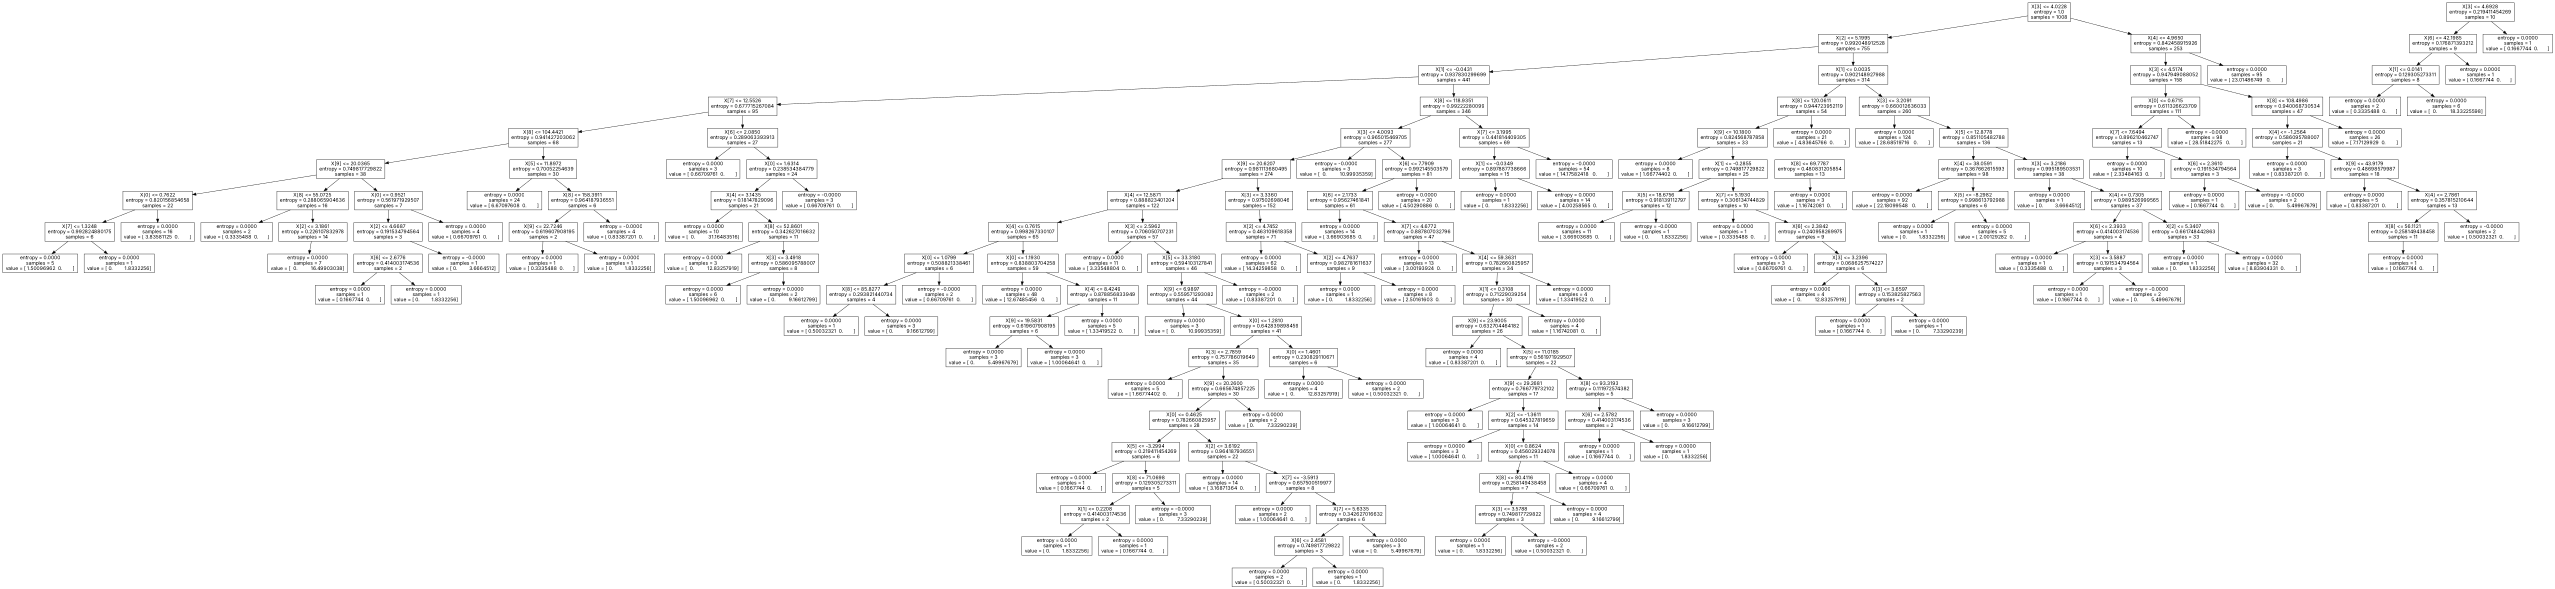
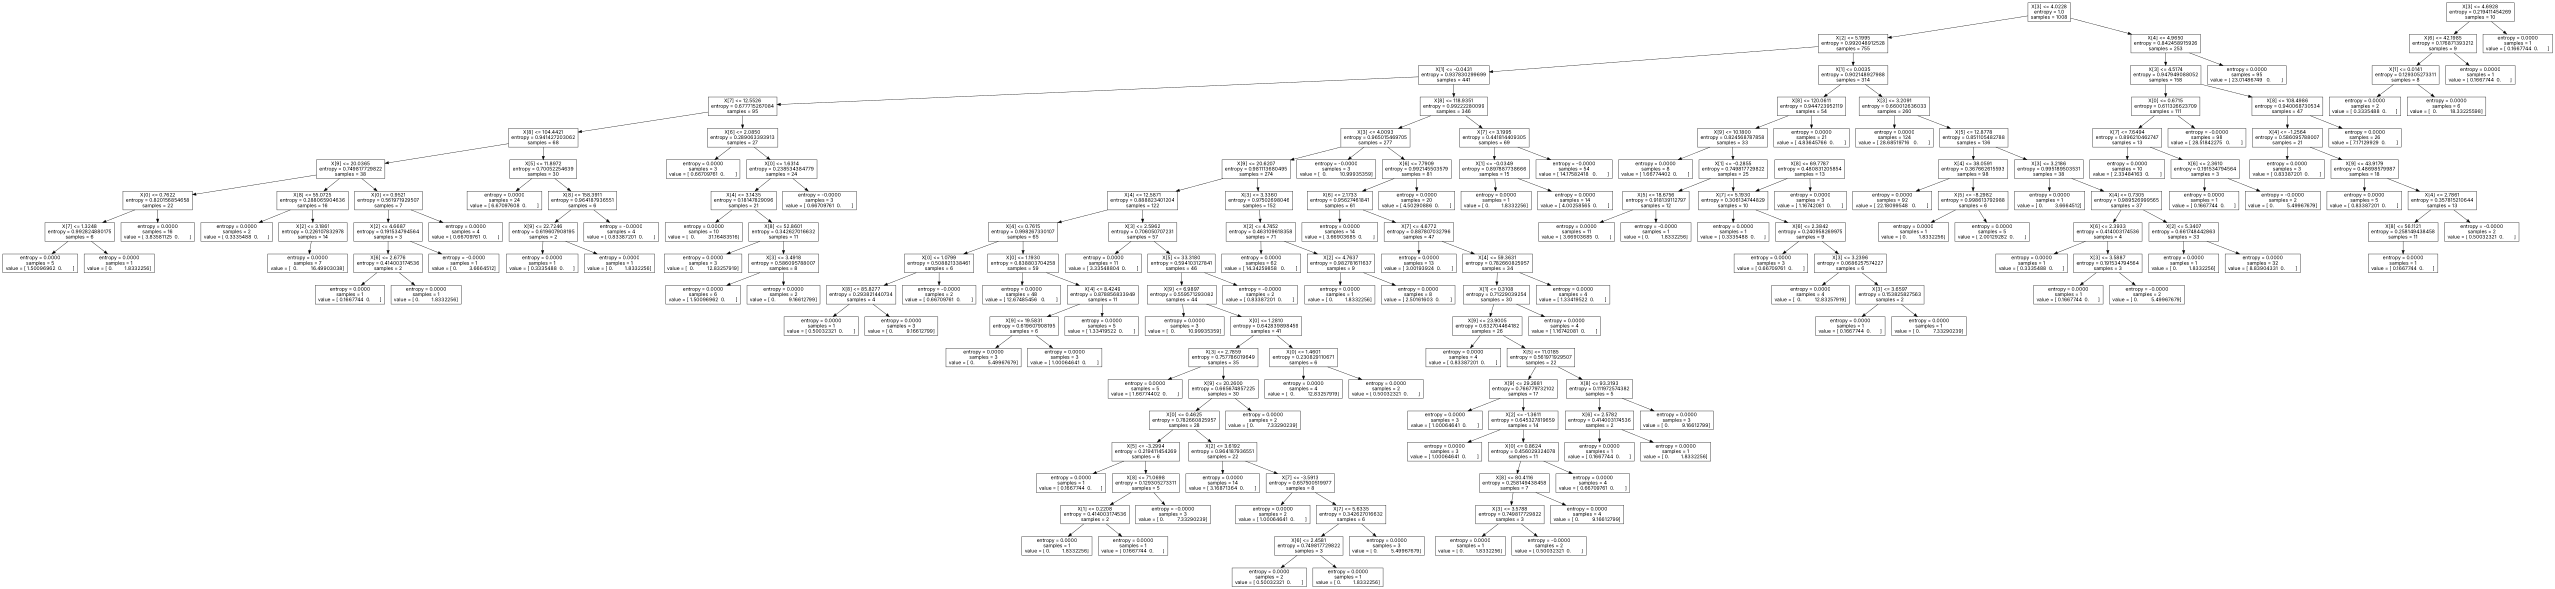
none -> (1773, 184)
none -> (388, 246)
